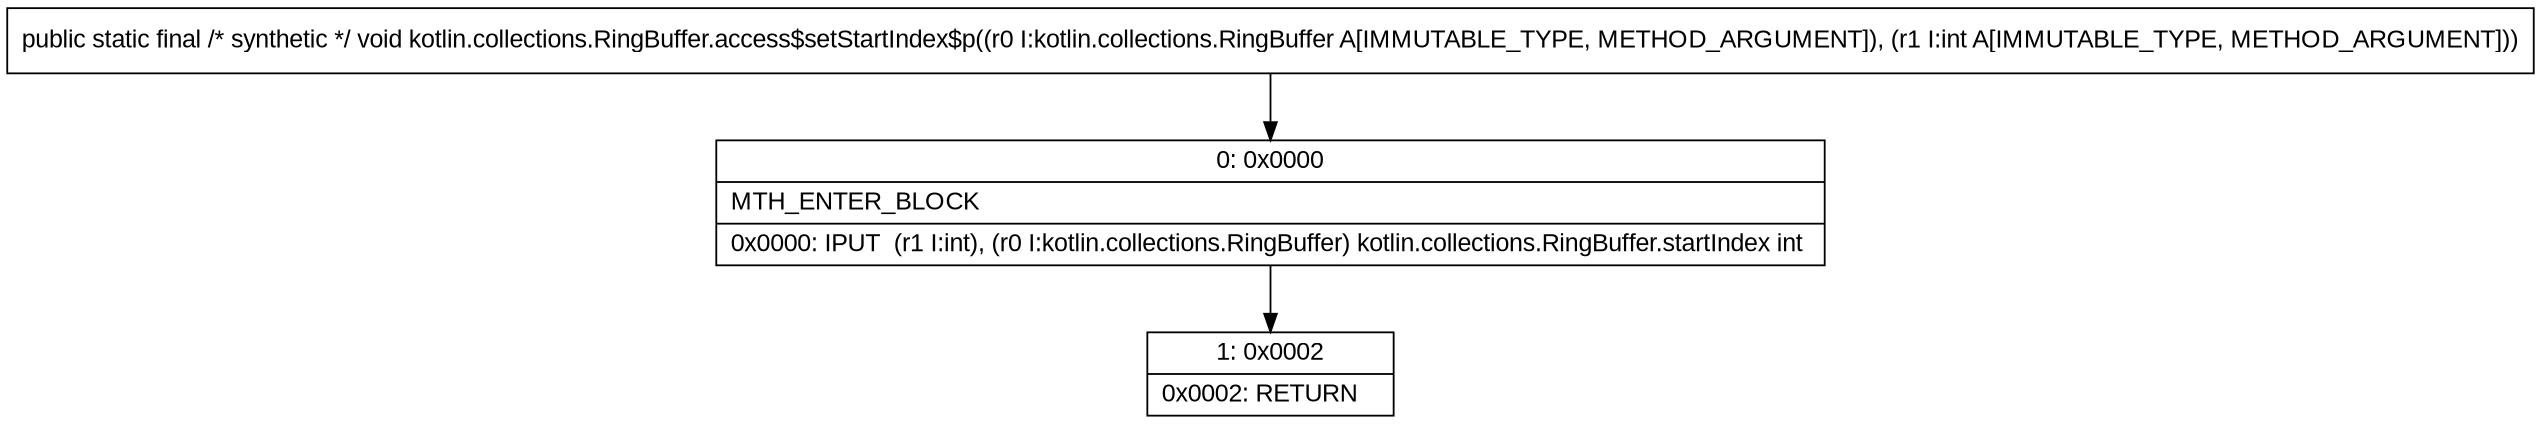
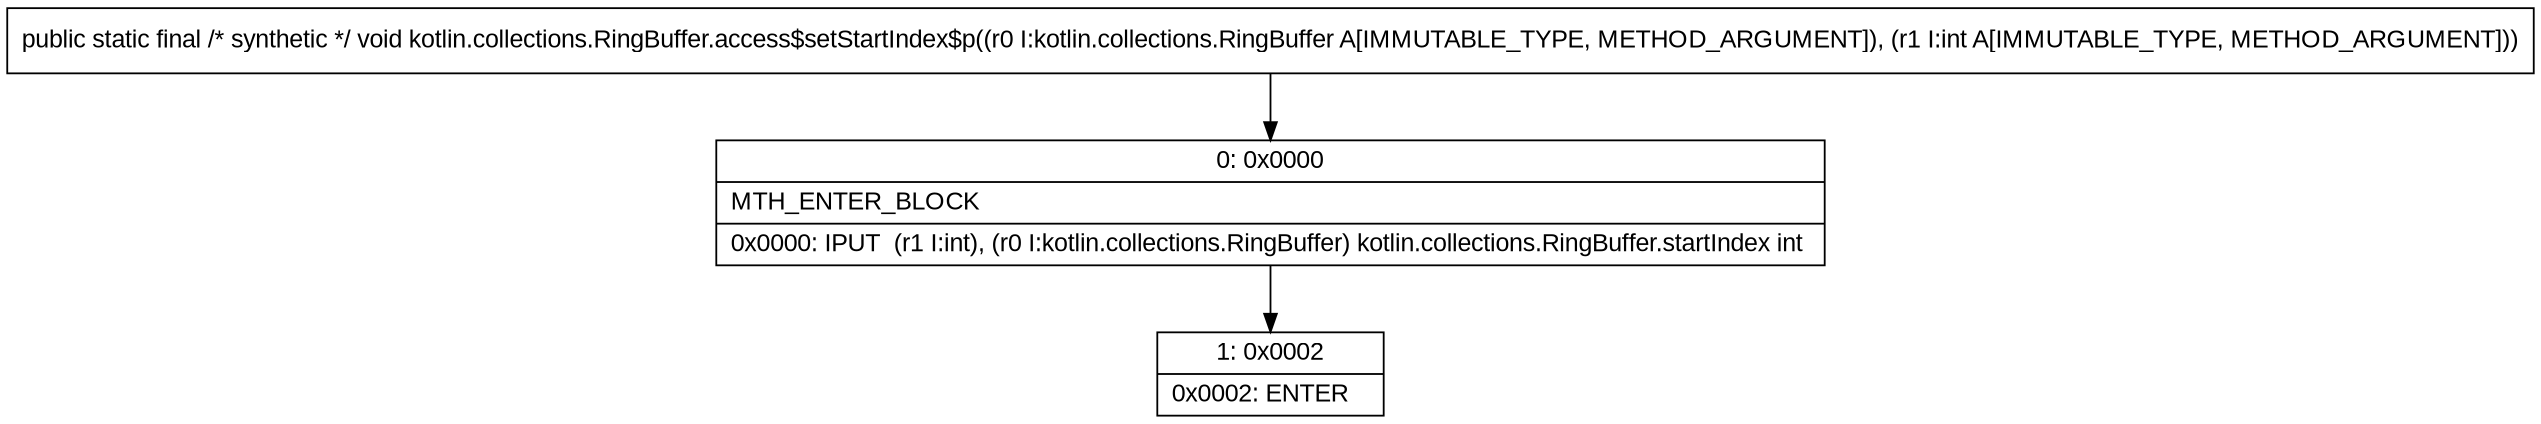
(1270, 394) -> (1270, 394)
